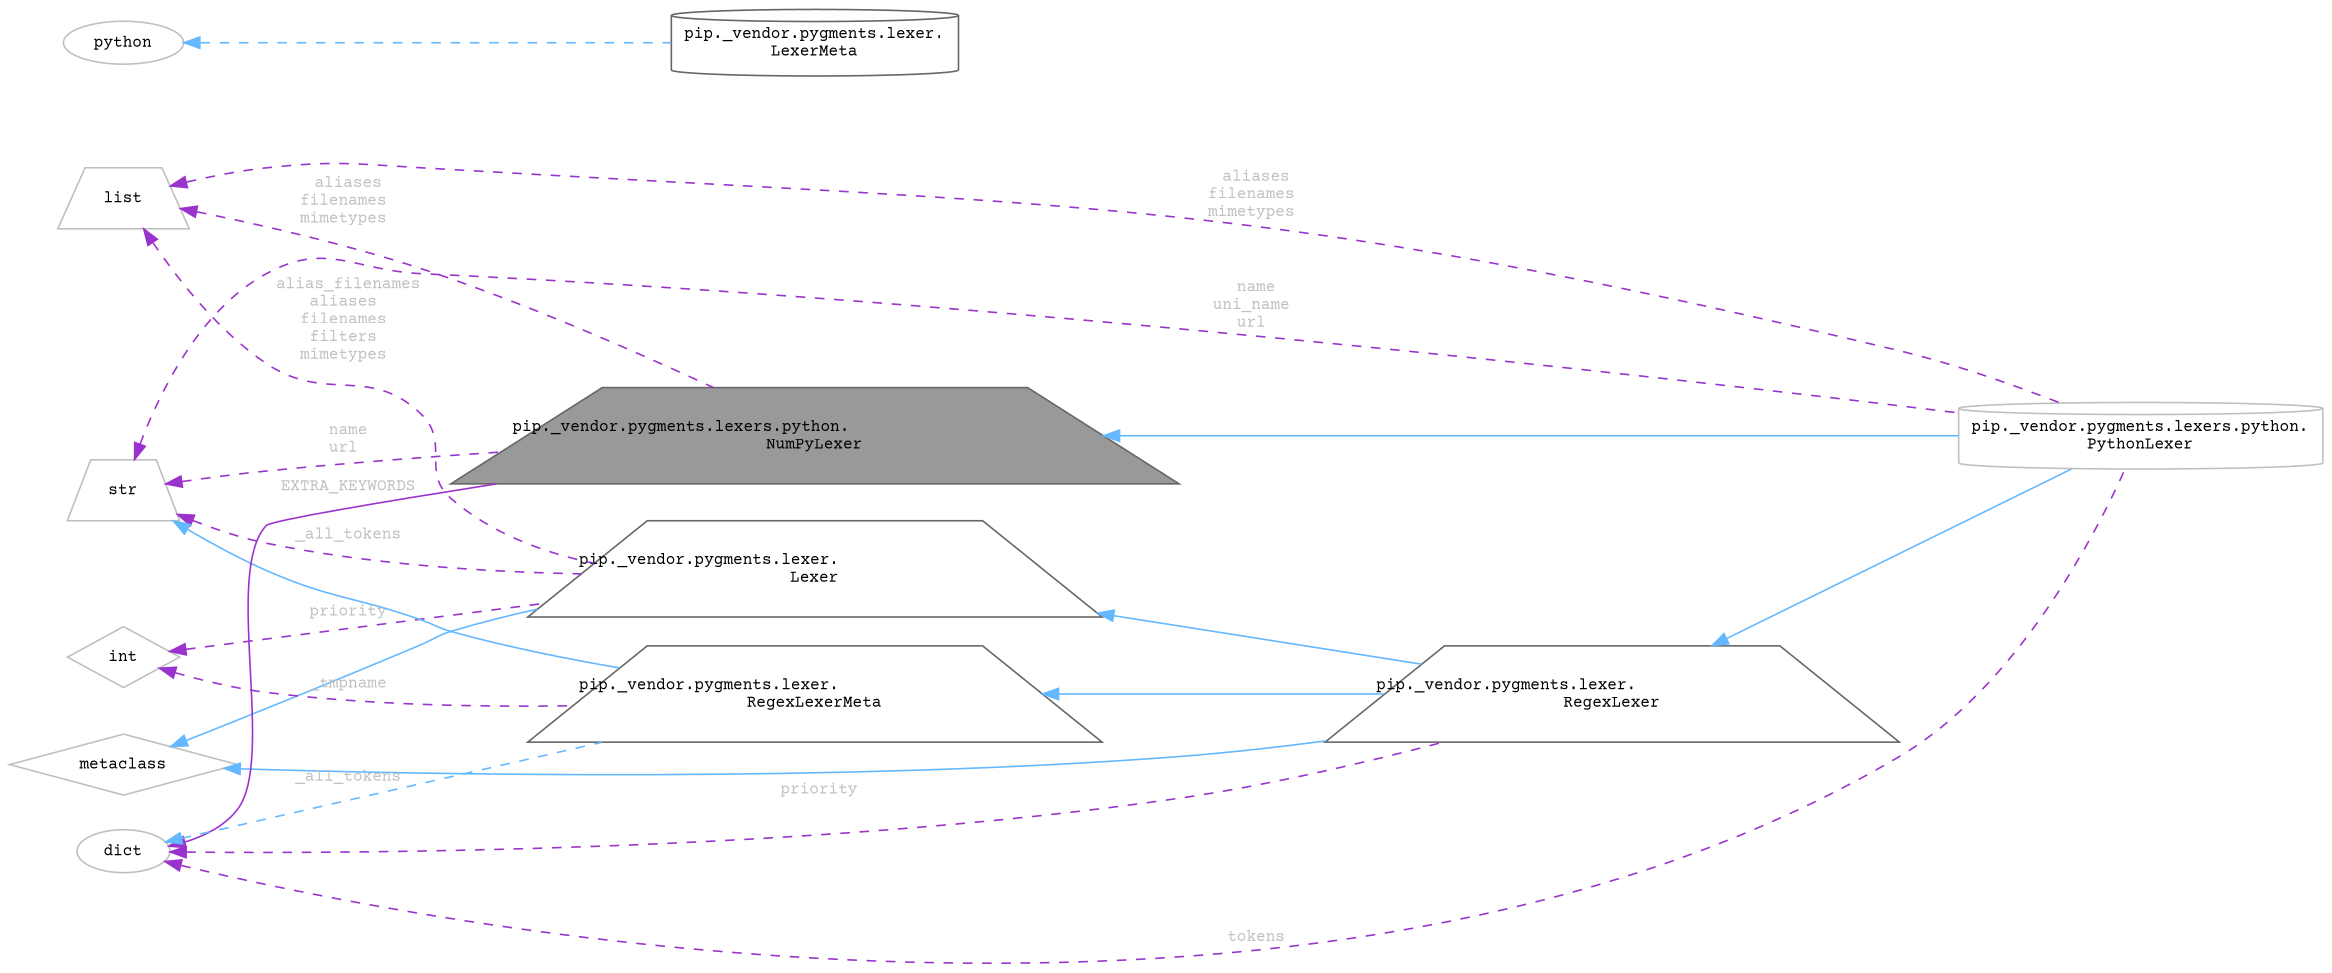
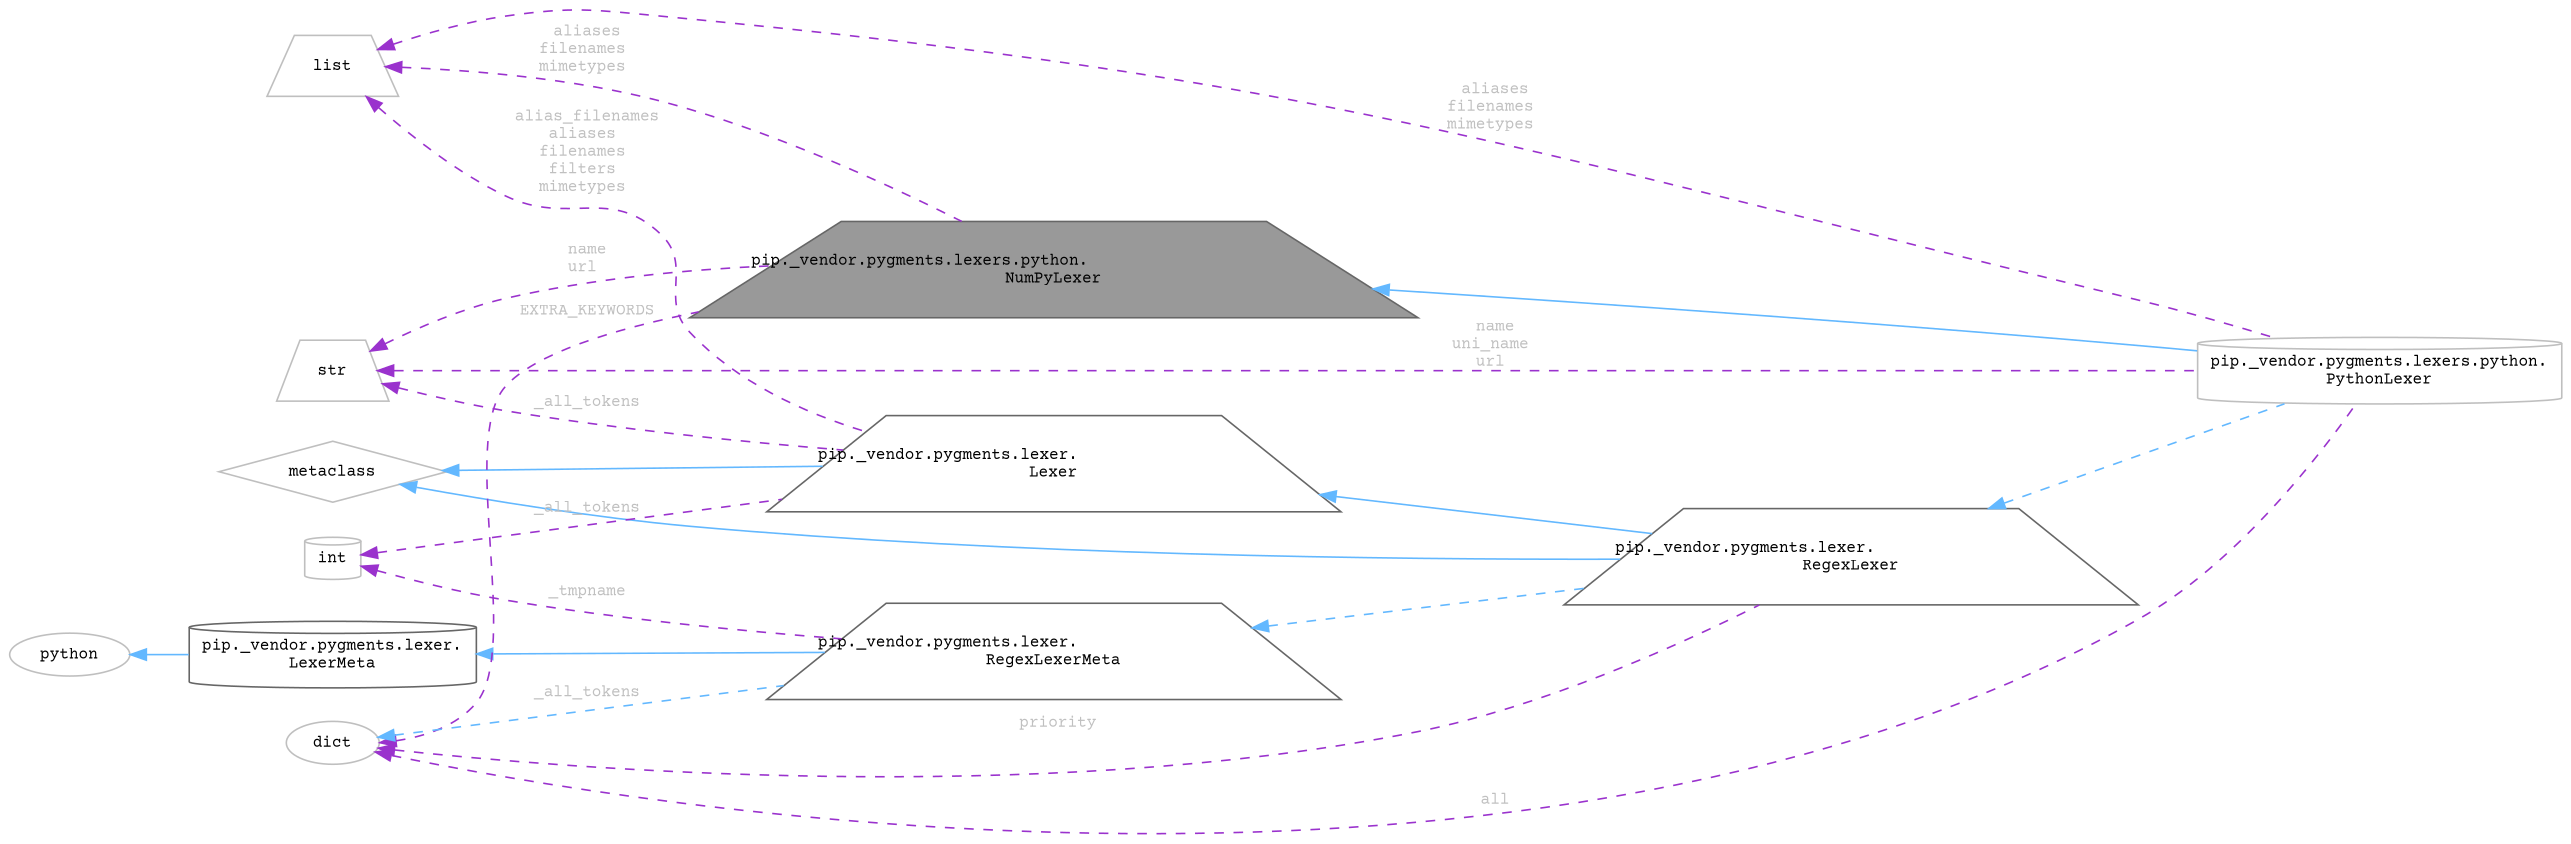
(436, 43) -> (168, 655)
(1899, 554) -> (2144, 453)
(249, 582) -> (487, 485)
(388, 609) -> (659, 653)
(344, 611) -> (583, 508)
(124, 657) -> (333, 558)
(1222, 694) -> (1426, 607)
(1252, 937) -> (1491, 800)
